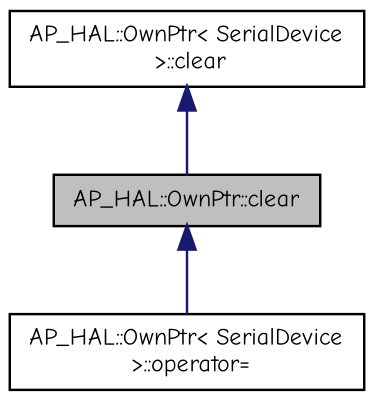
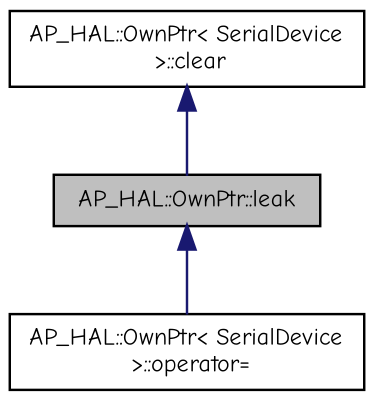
(187, 200) -> (187, 200)
